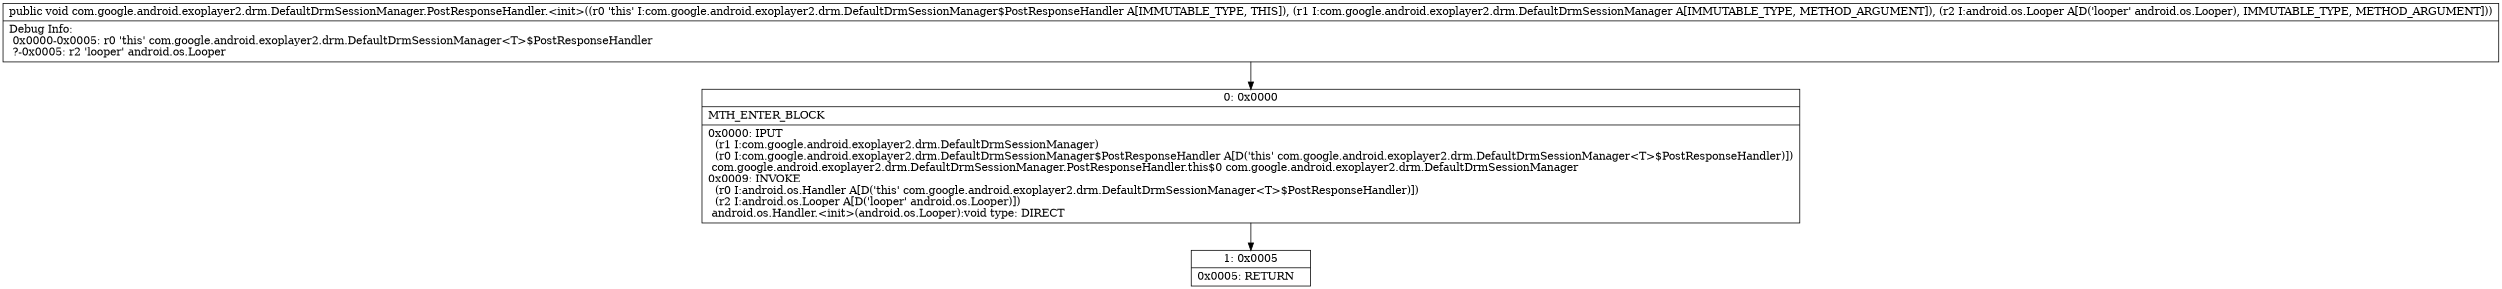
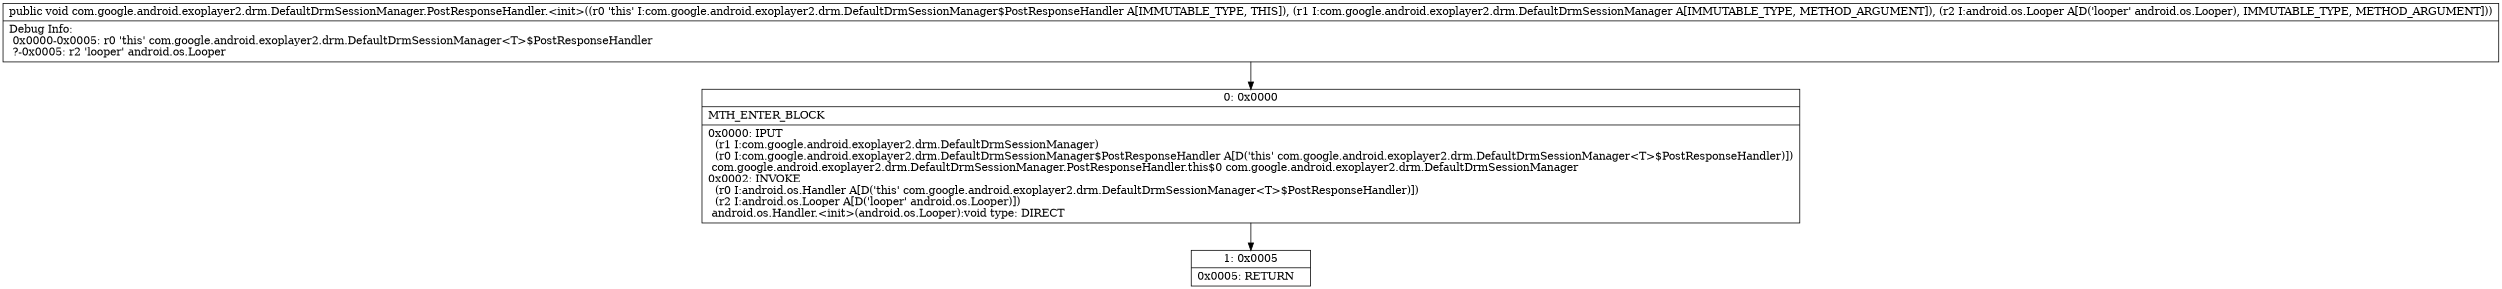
(758, 179) -> (758, 179)
